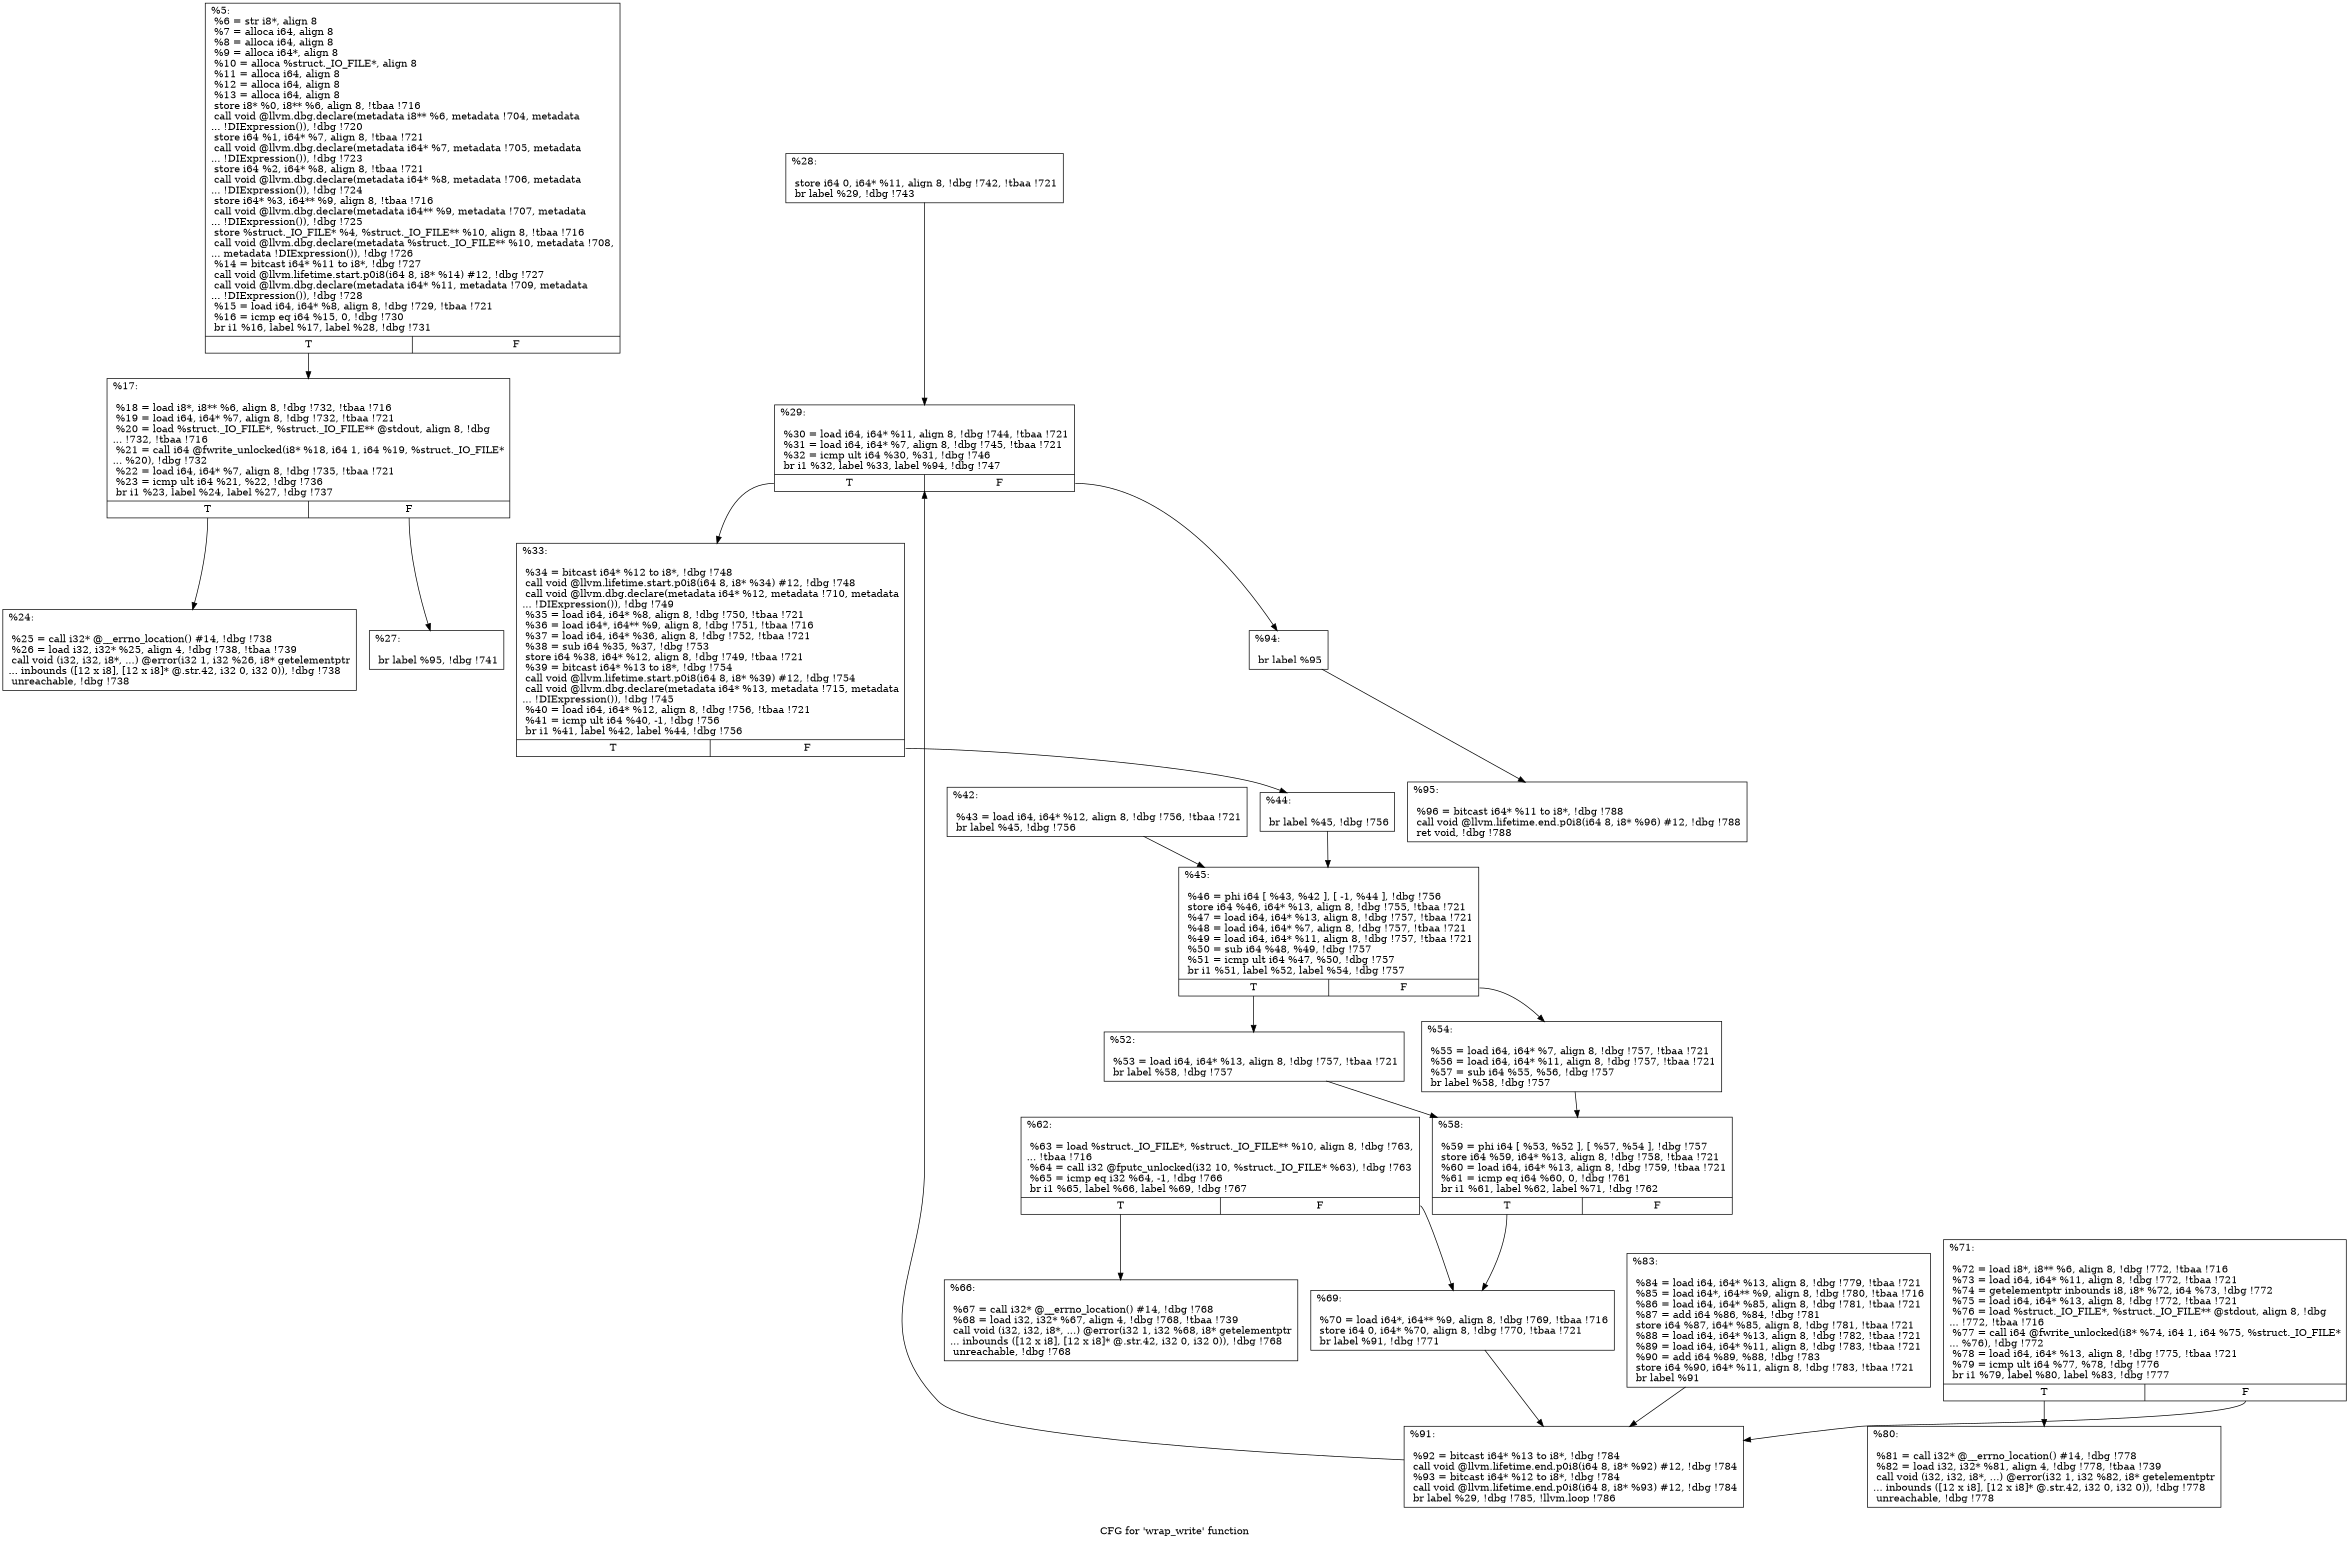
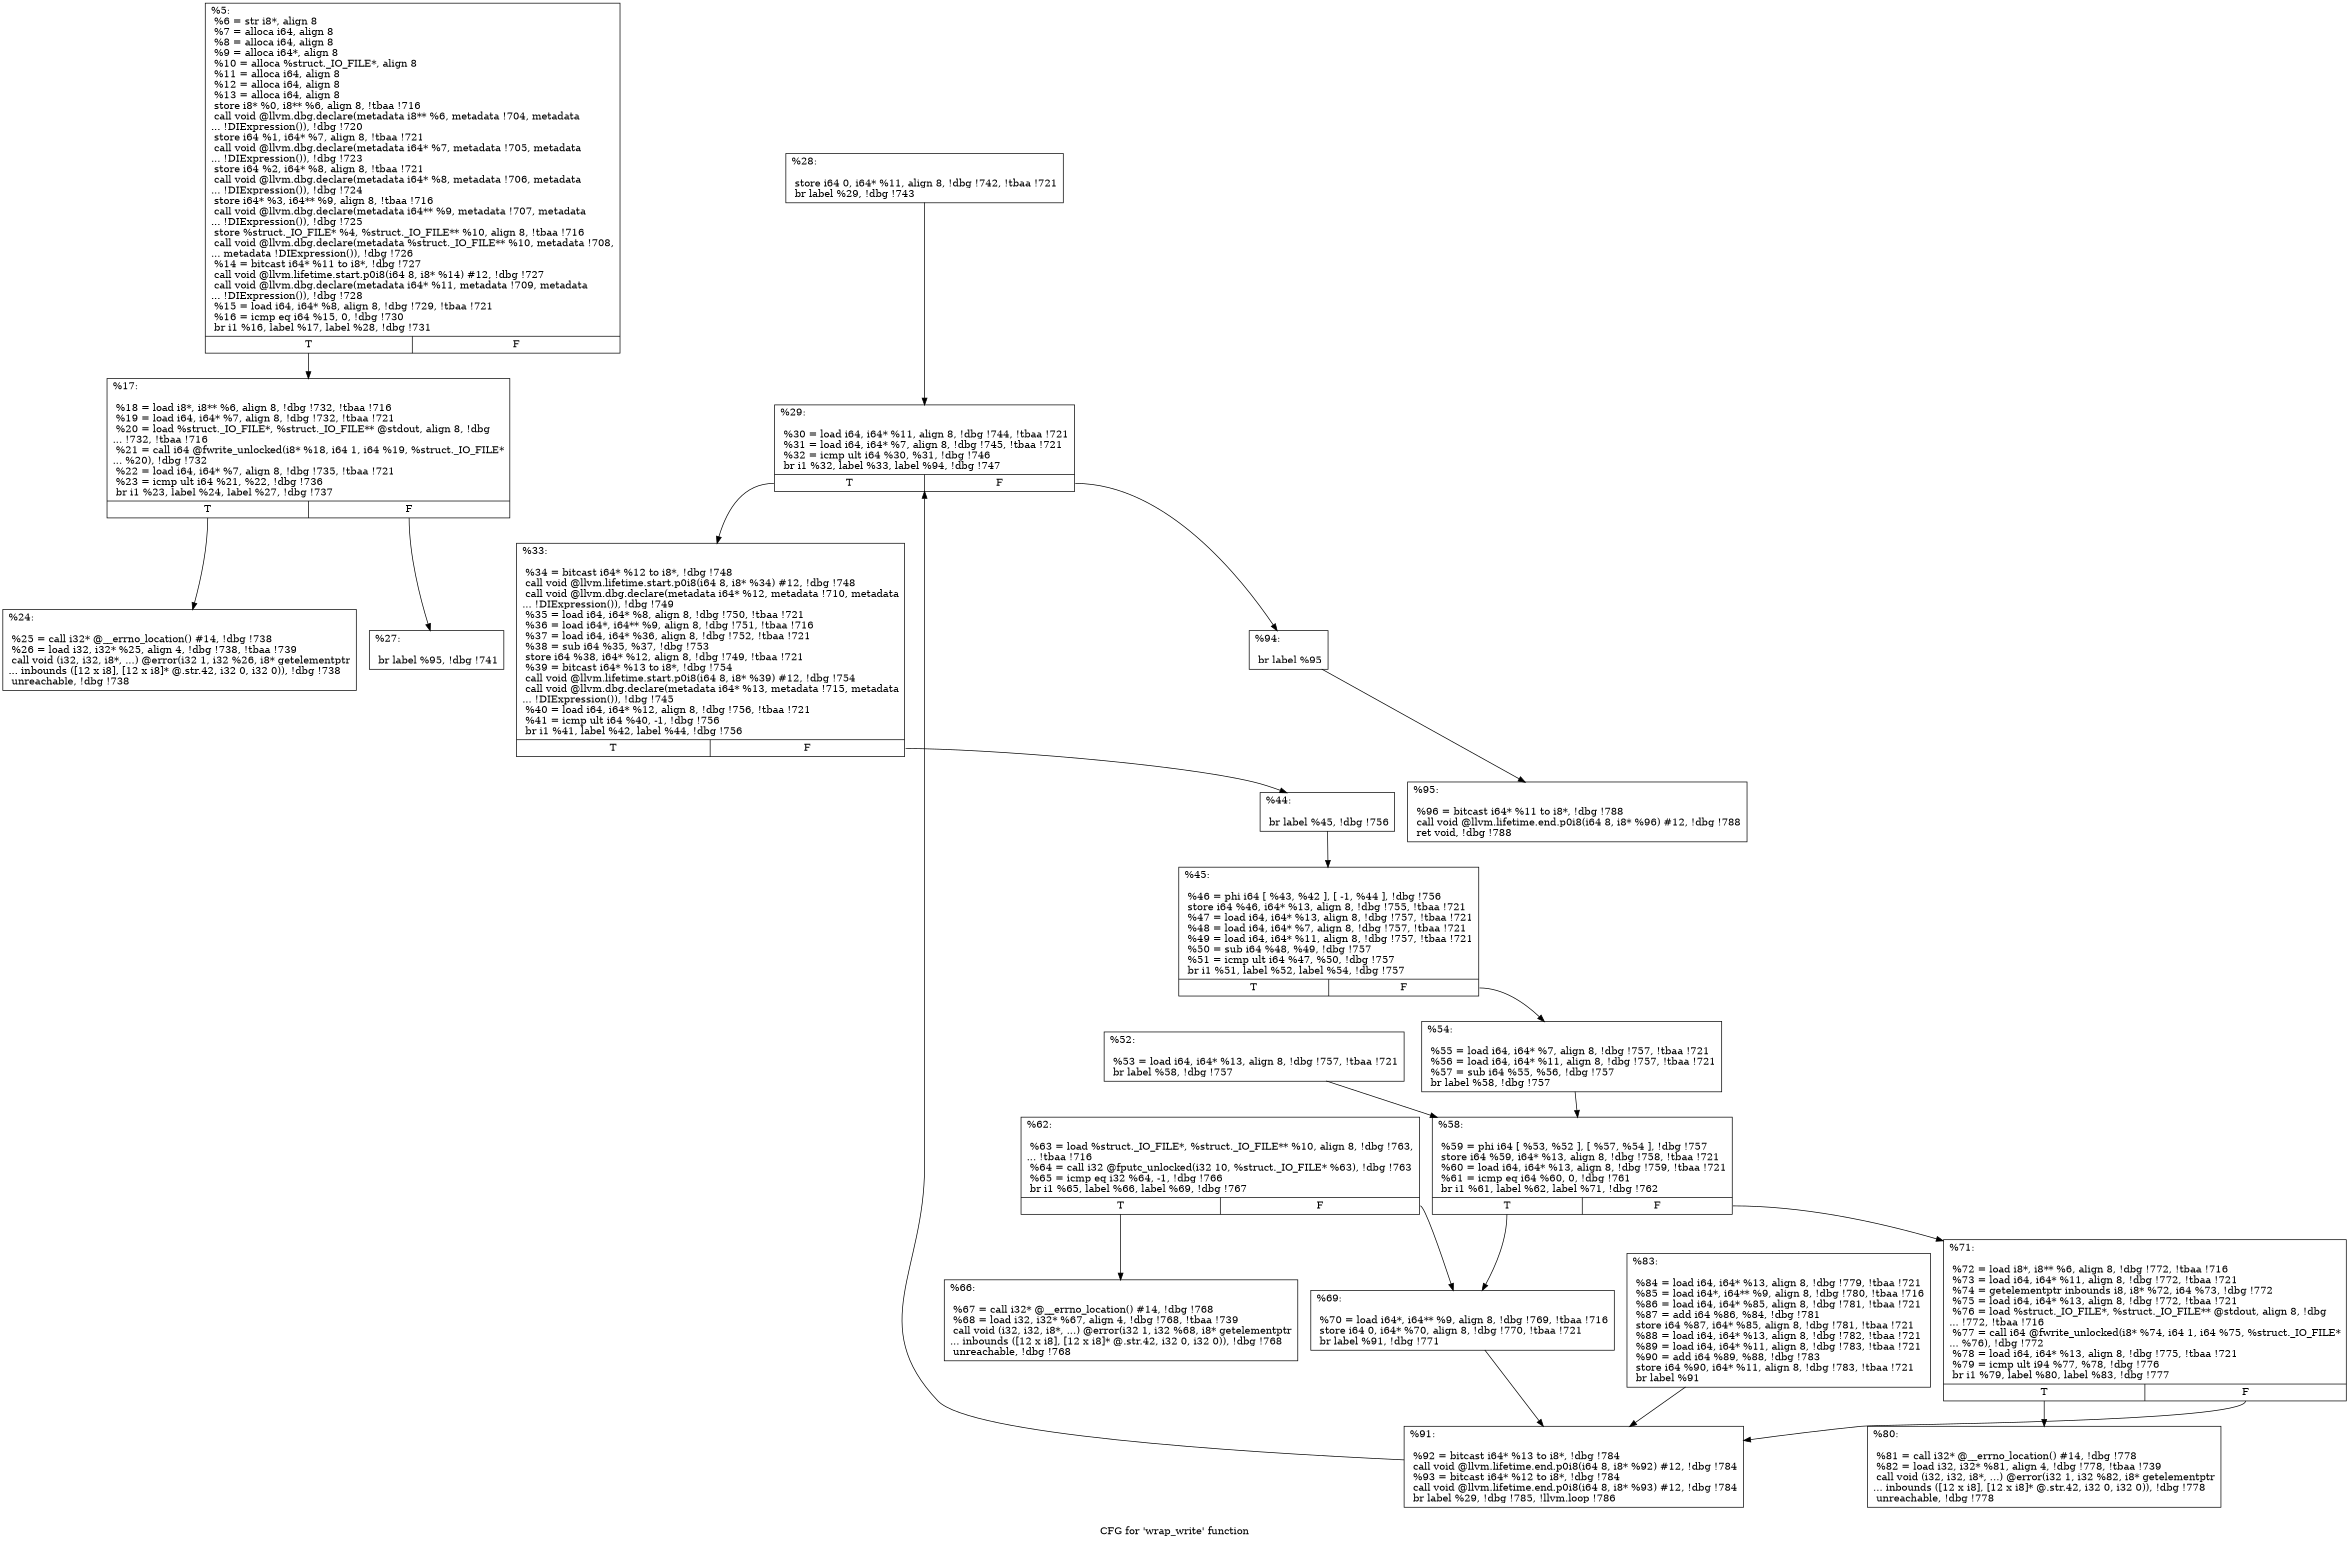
(1097, 812) -> none
(1253, 1011) -> none
none -> (1836, 1215)
(2054, 1365) -> (2054, 1365)
